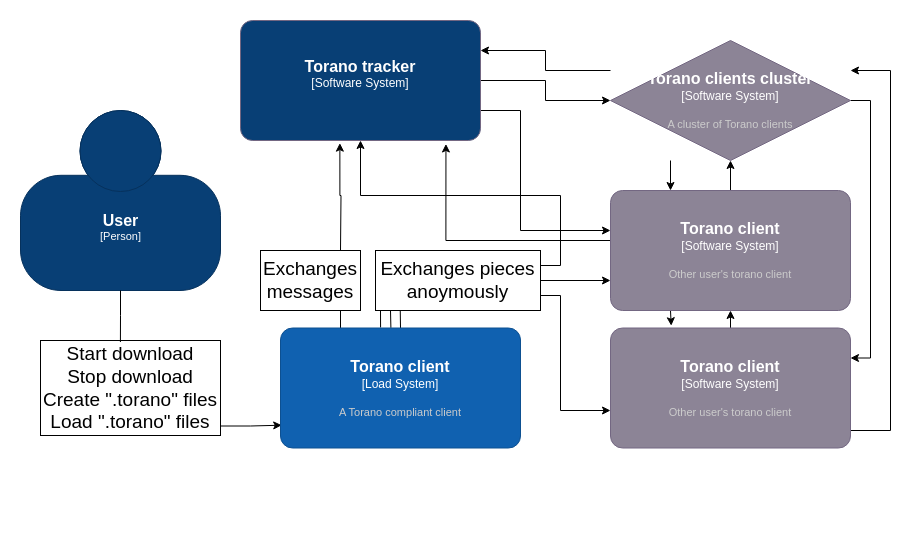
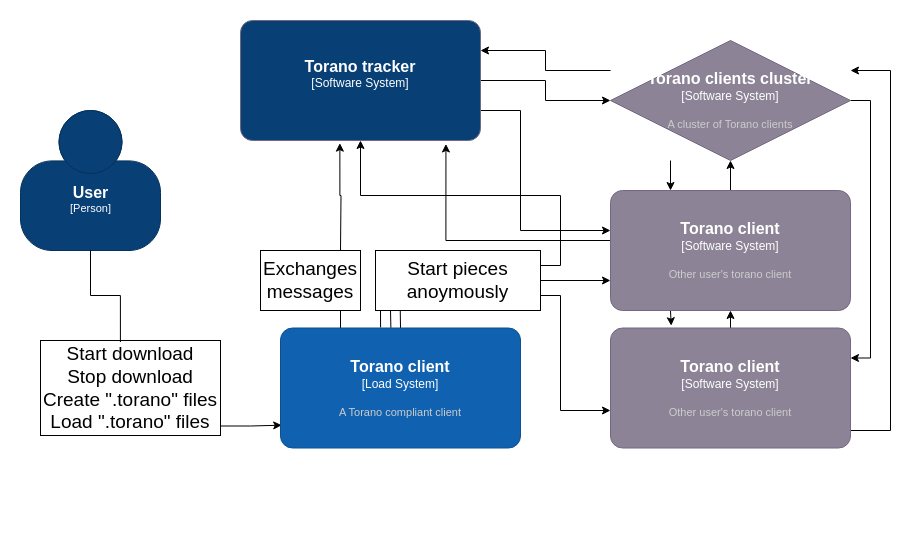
(121, 201) -> (91, 181)
(458, 281) -> (458, 281)
